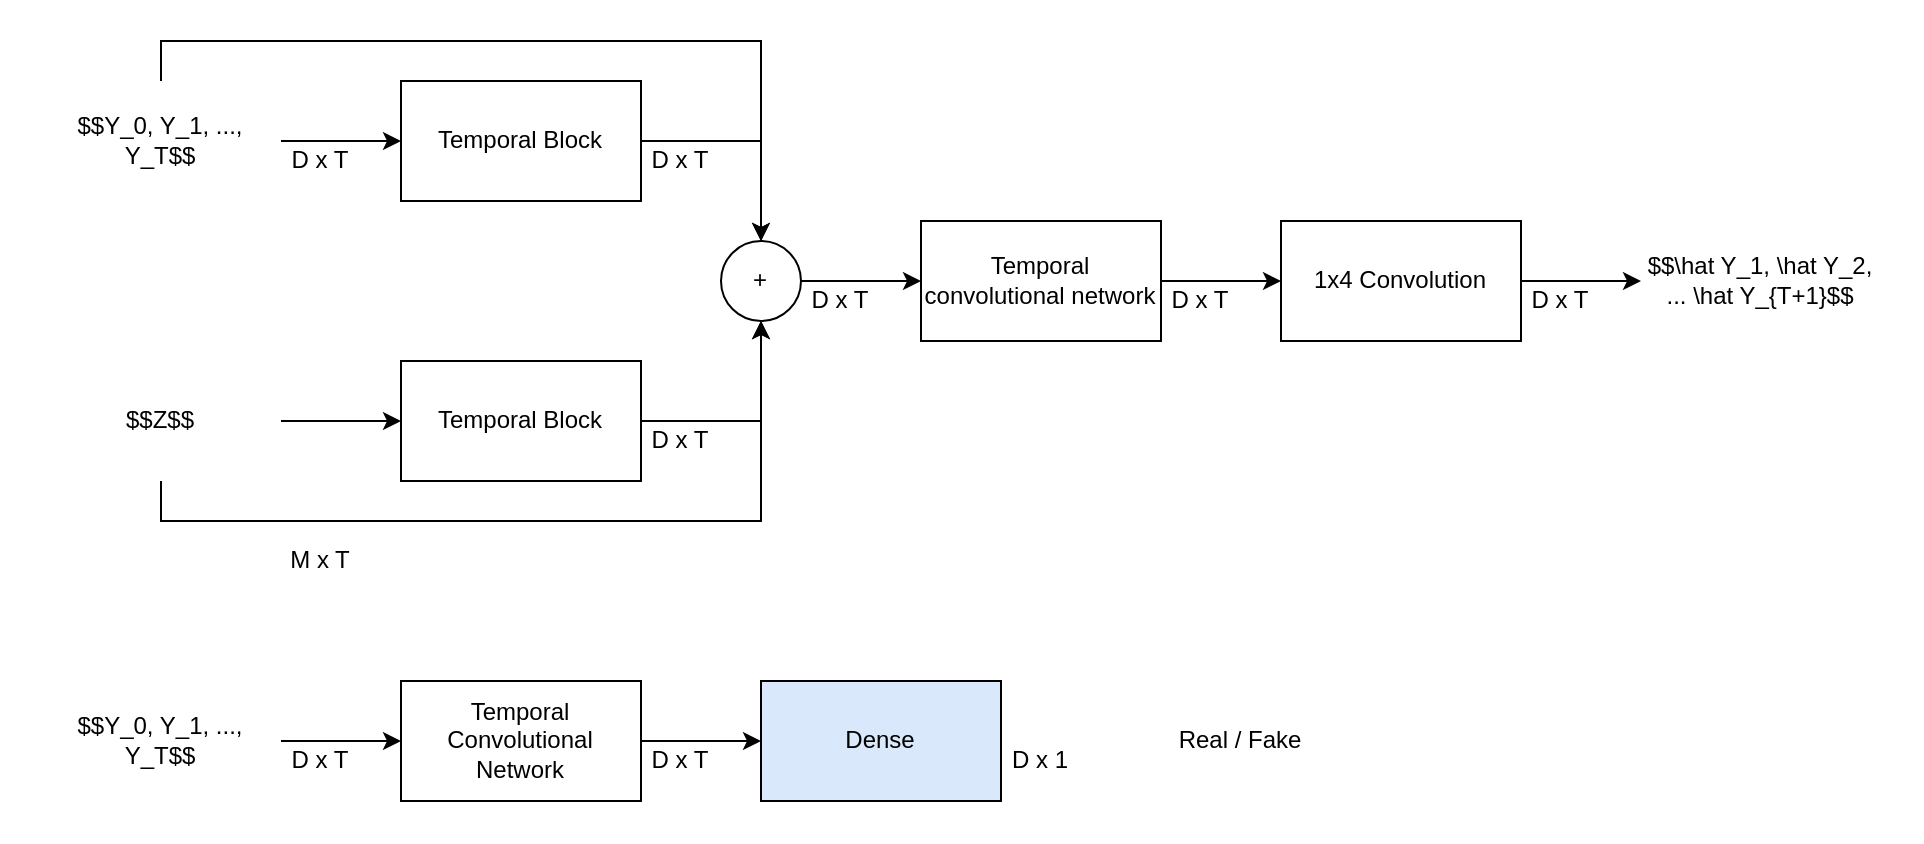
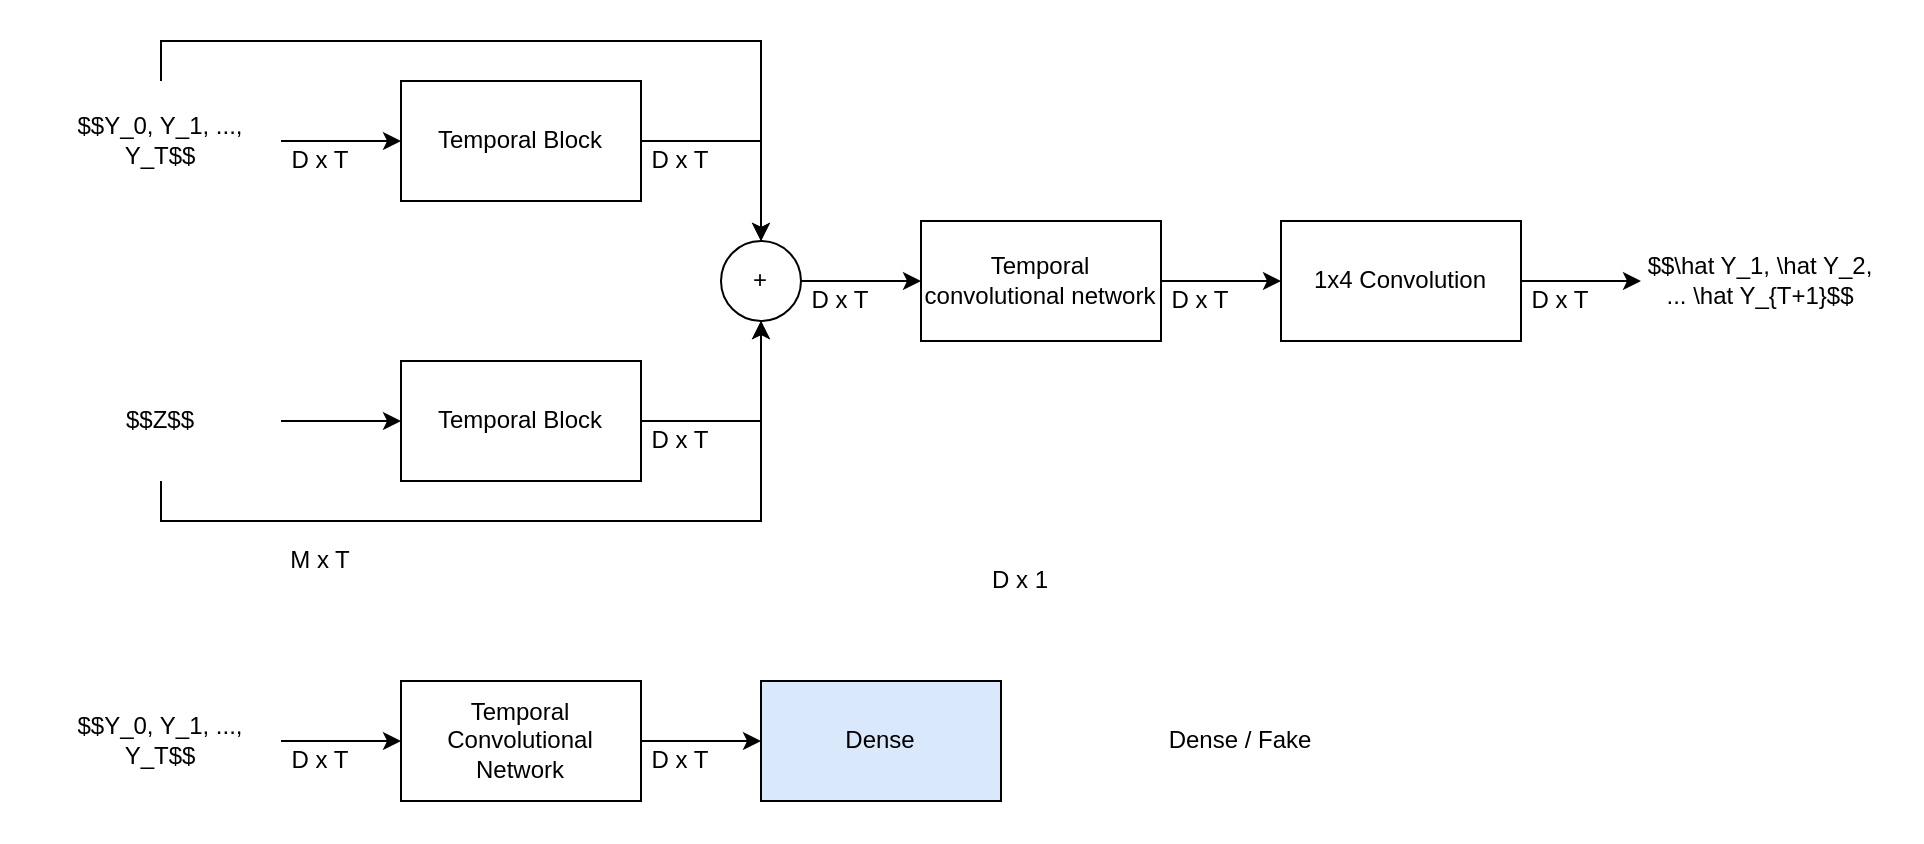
(1241, 741) -> (1241, 741)
(1041, 761) -> (1021, 581)
